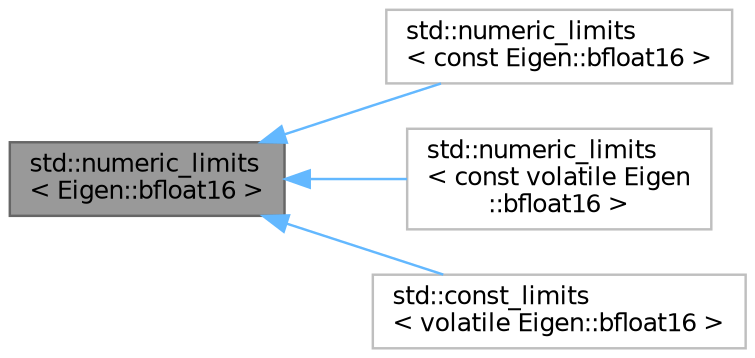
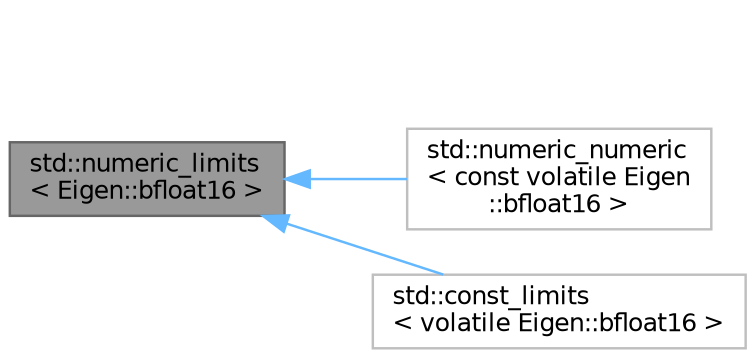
(559, 47) -> none
(559, 179) -> (559, 179)
